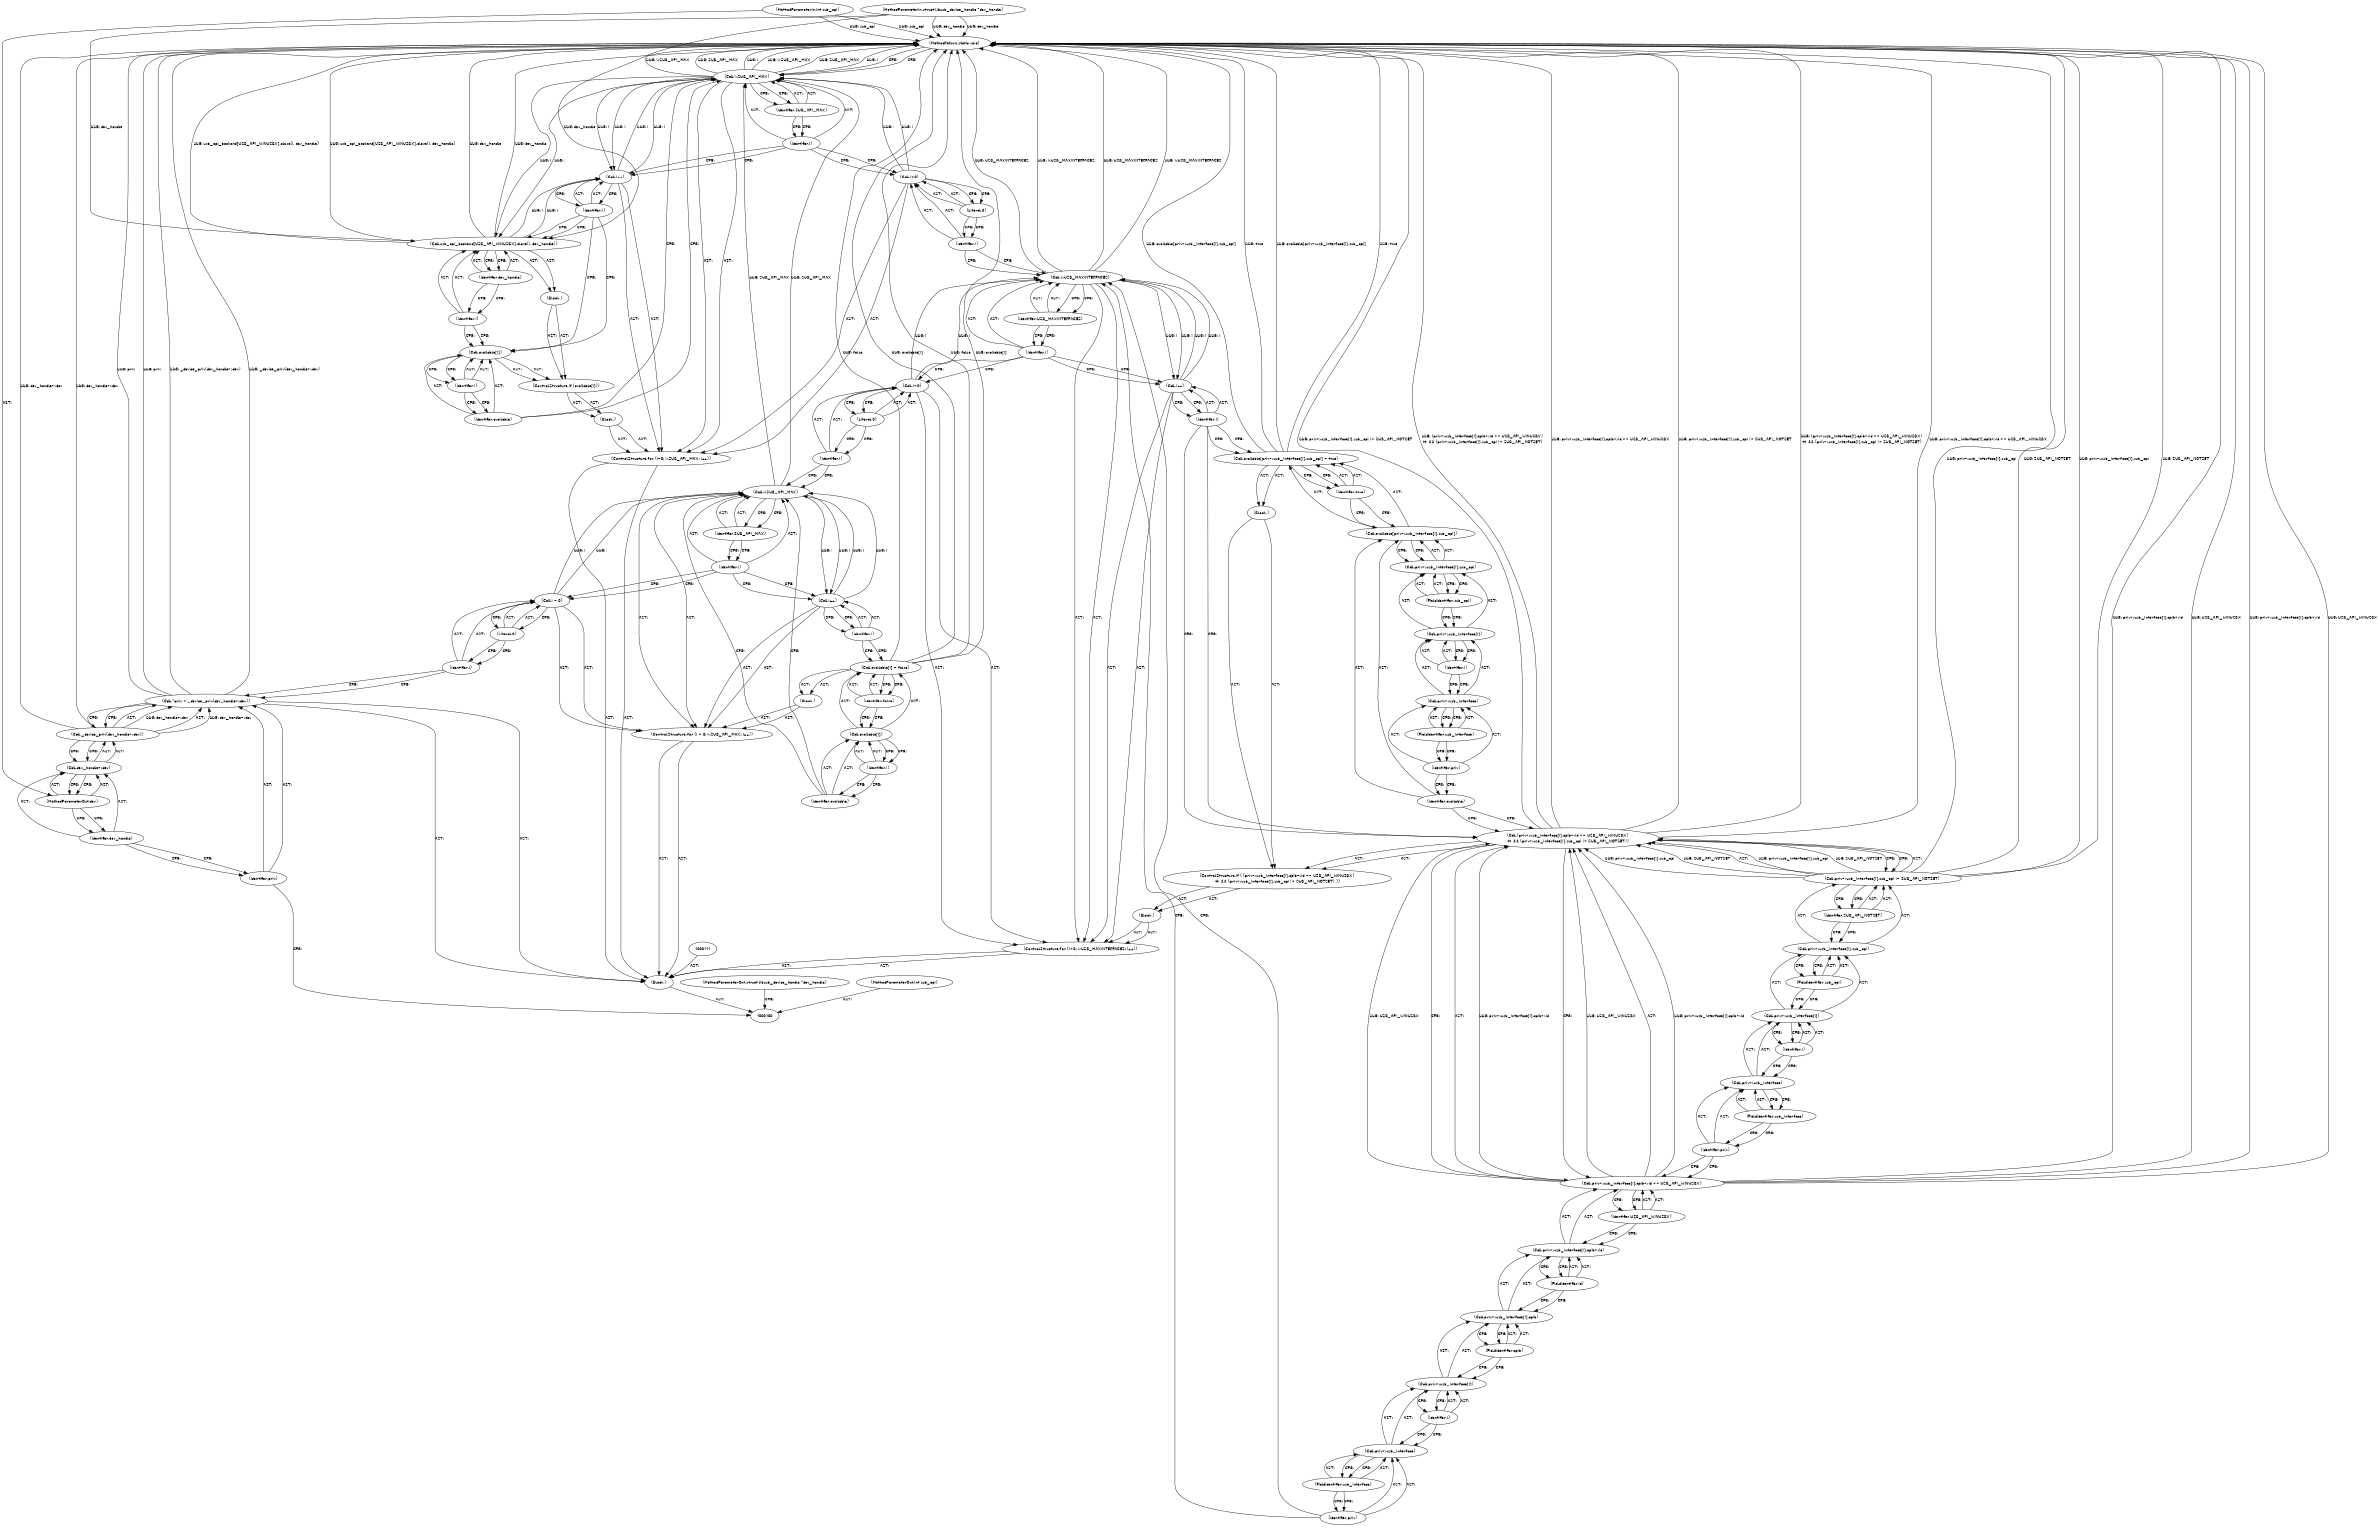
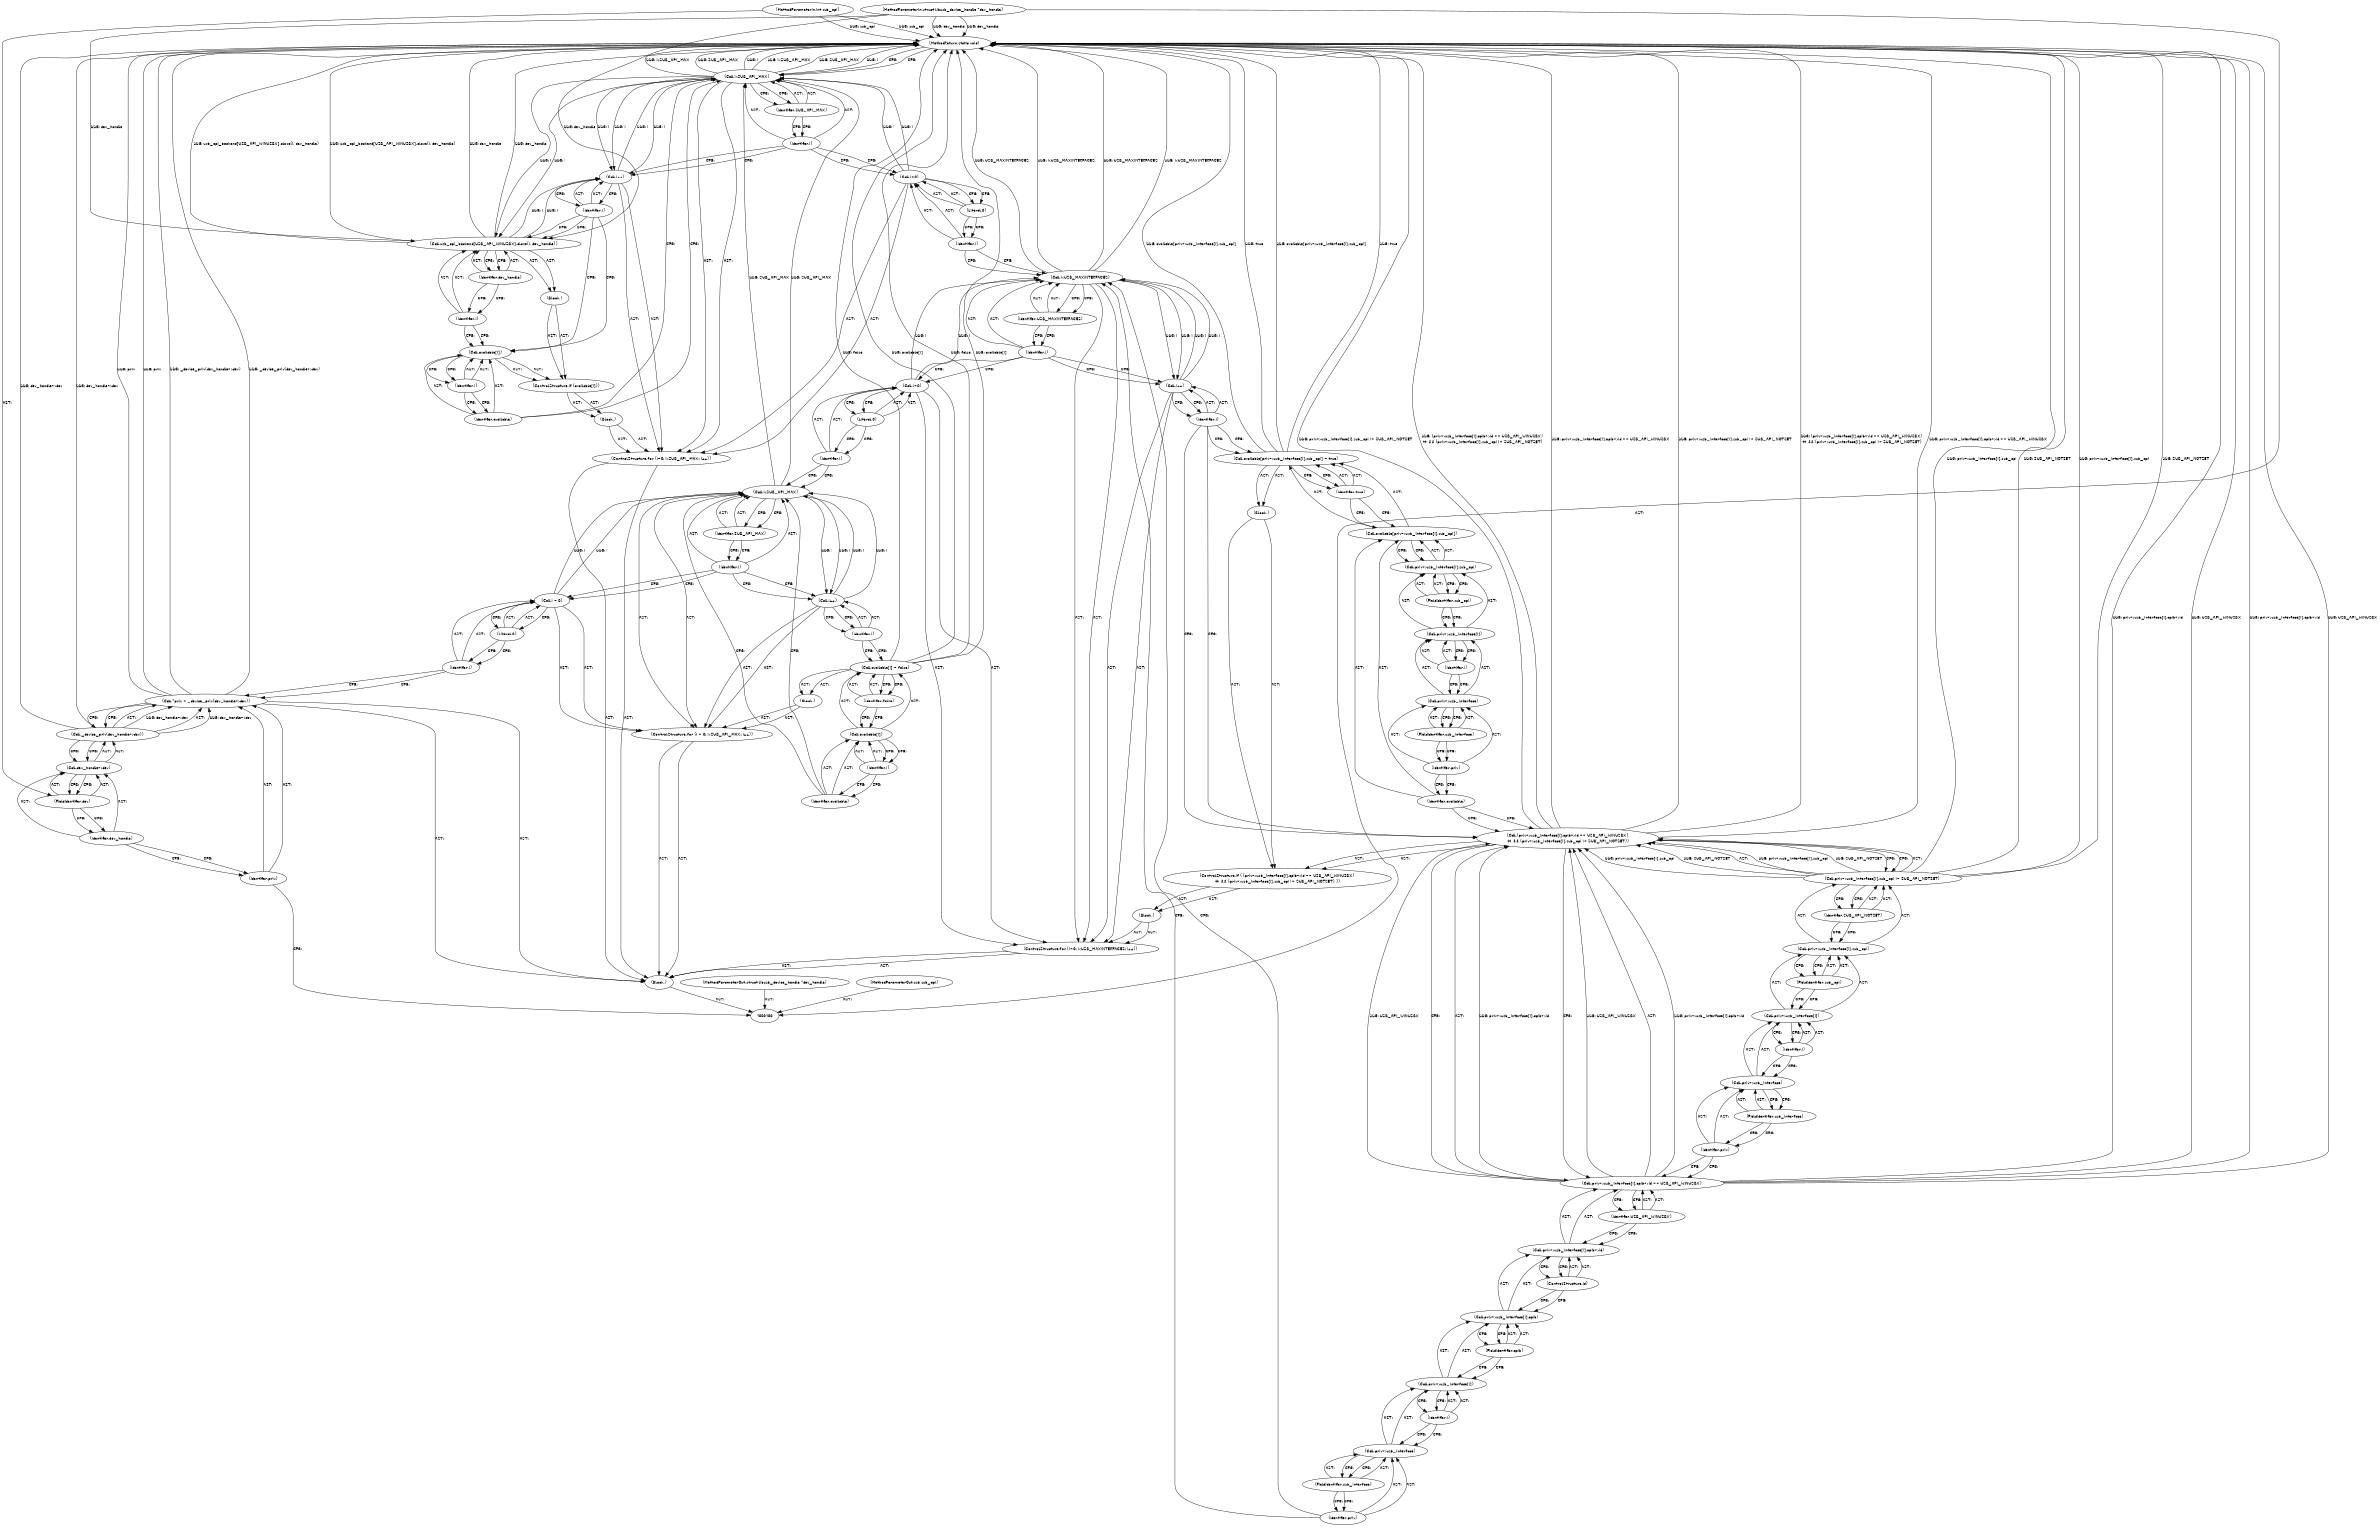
none -> (2139, 483)
(72, 801) -> (72, 801)
(703, 949) -> none
(904, 982) -> (904, 982)
(770, 999) -> (770, 999)
(1567, 1284) -> (1567, 1284)
